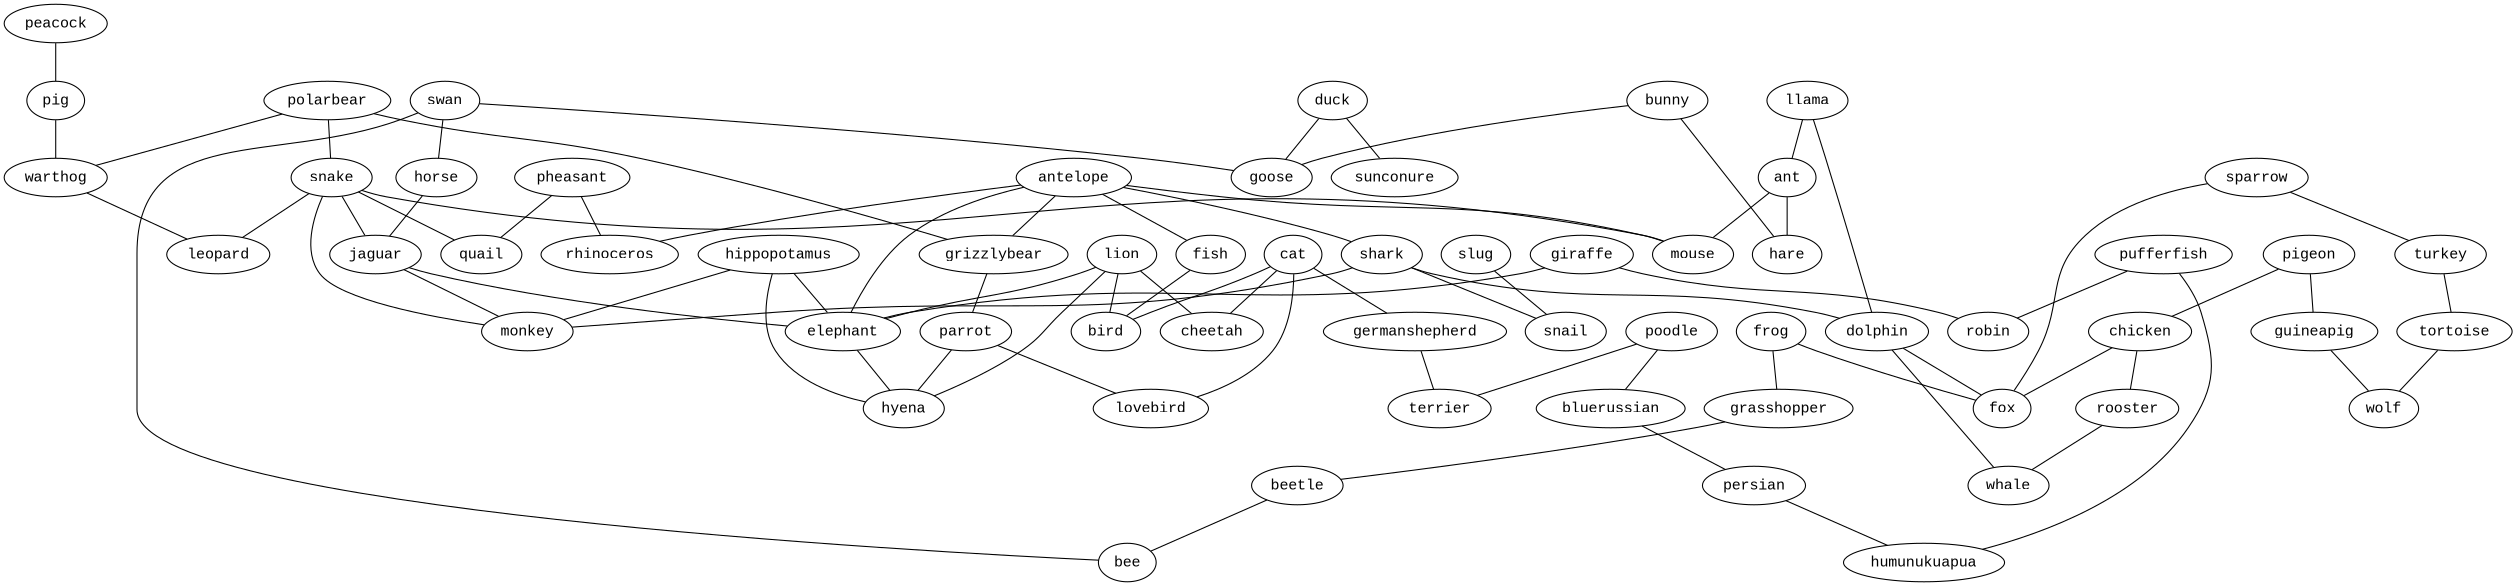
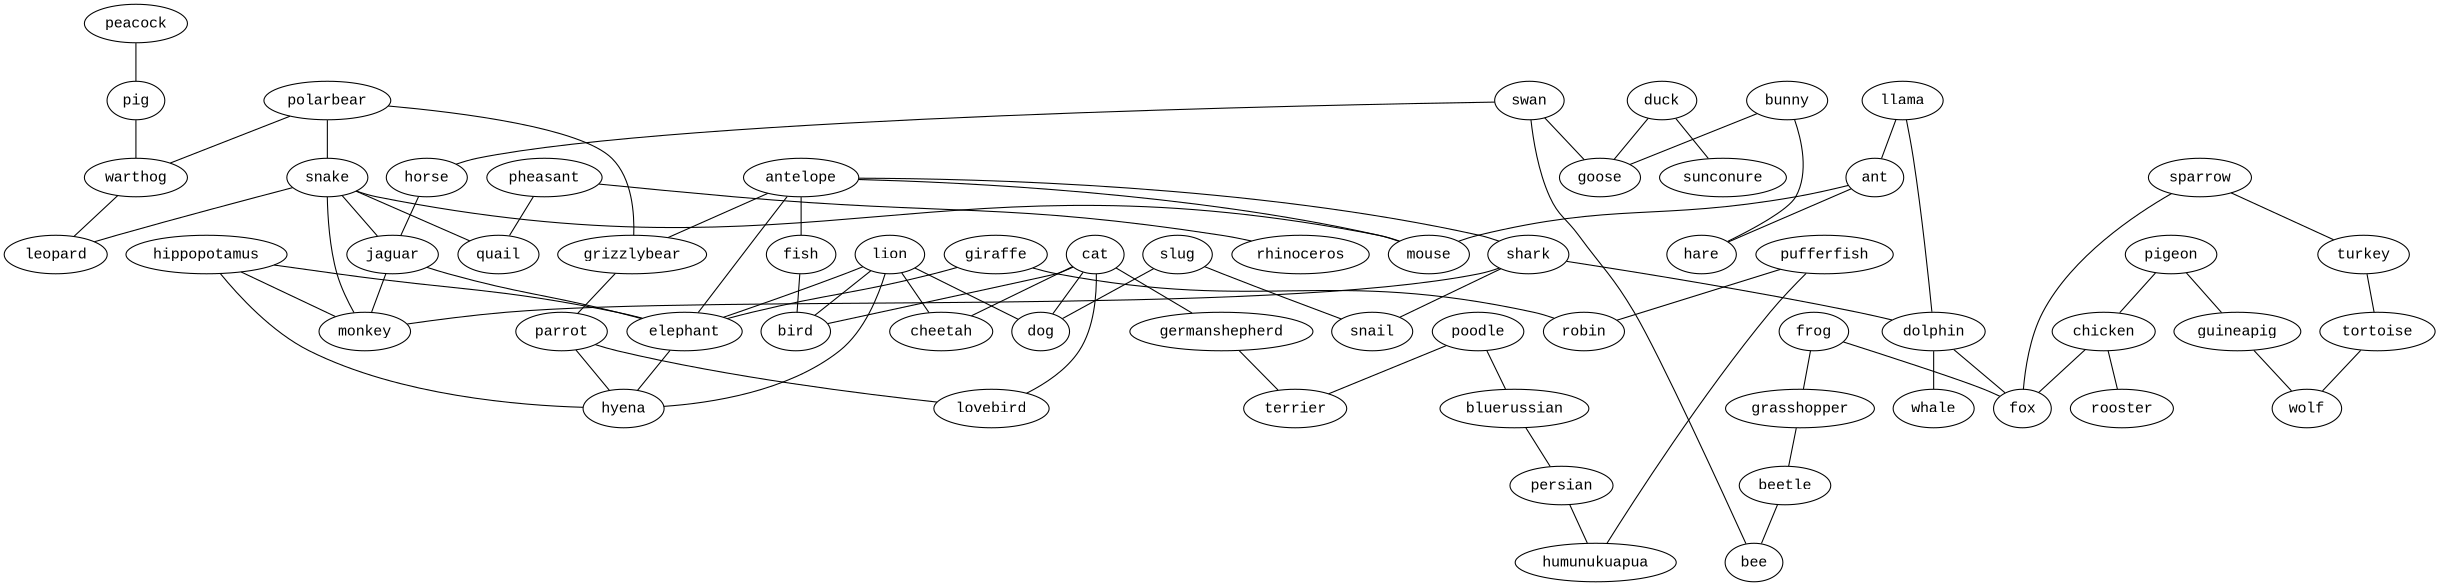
(822, 213) -> none
none -> (1041, 332)
(2067, 448) -> none
